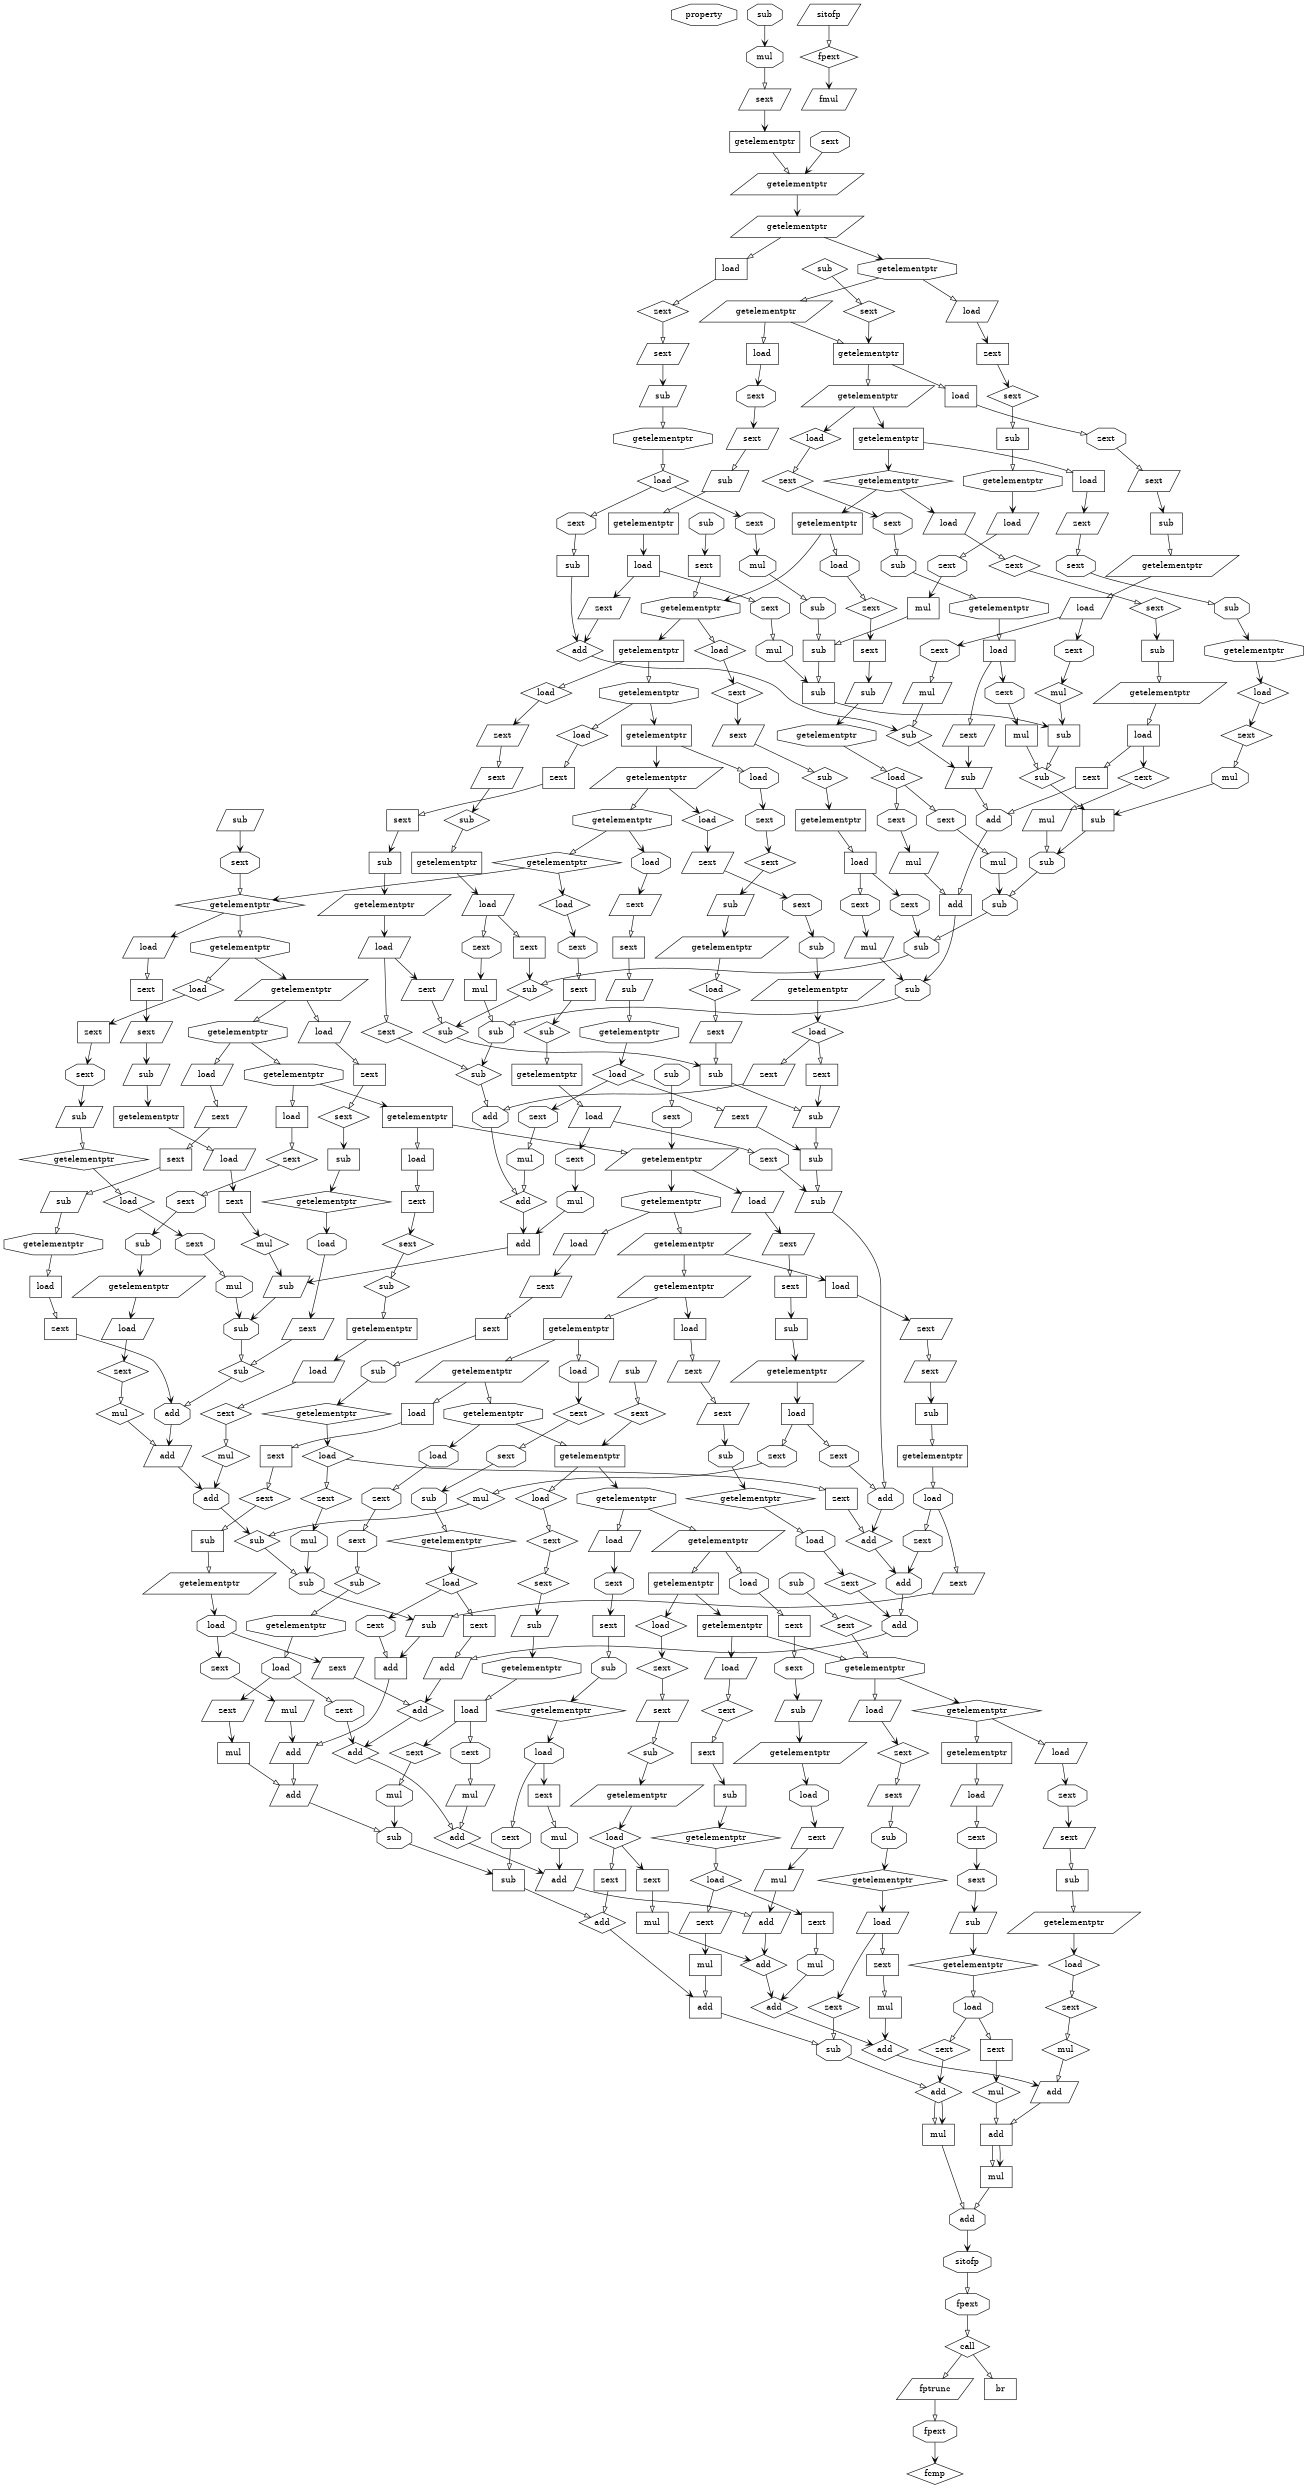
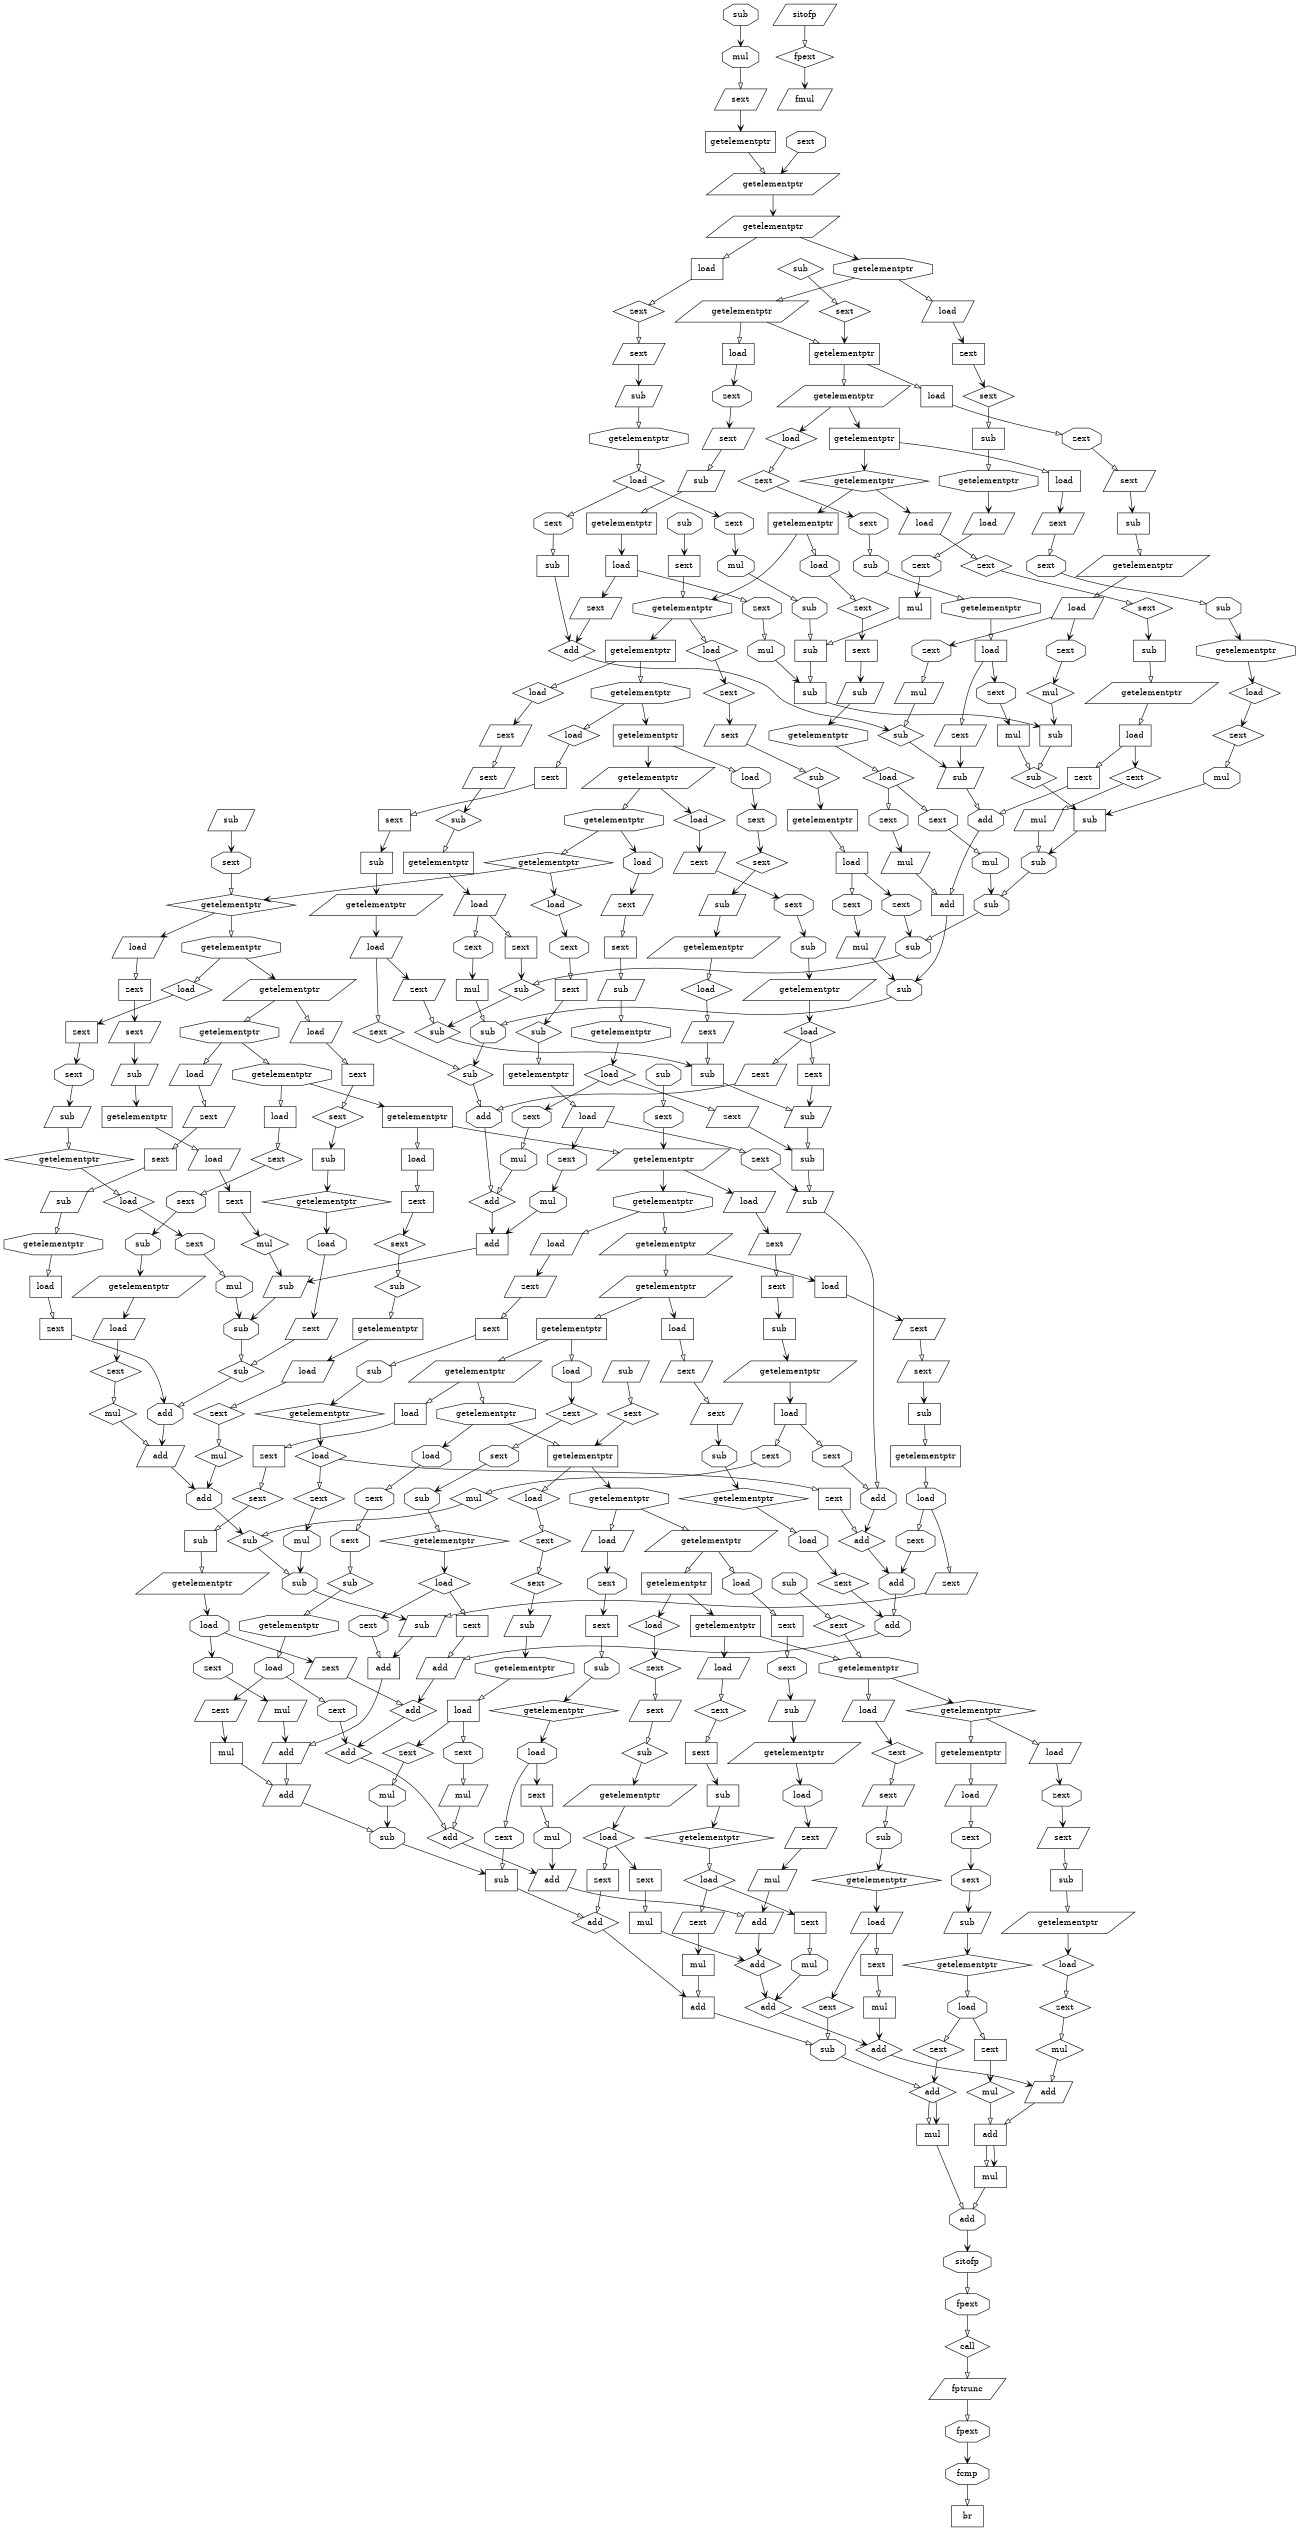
(704, 15) -> none
(981, 2364) -> (967, 2492)
(935, 2474) -> (967, 2474)
